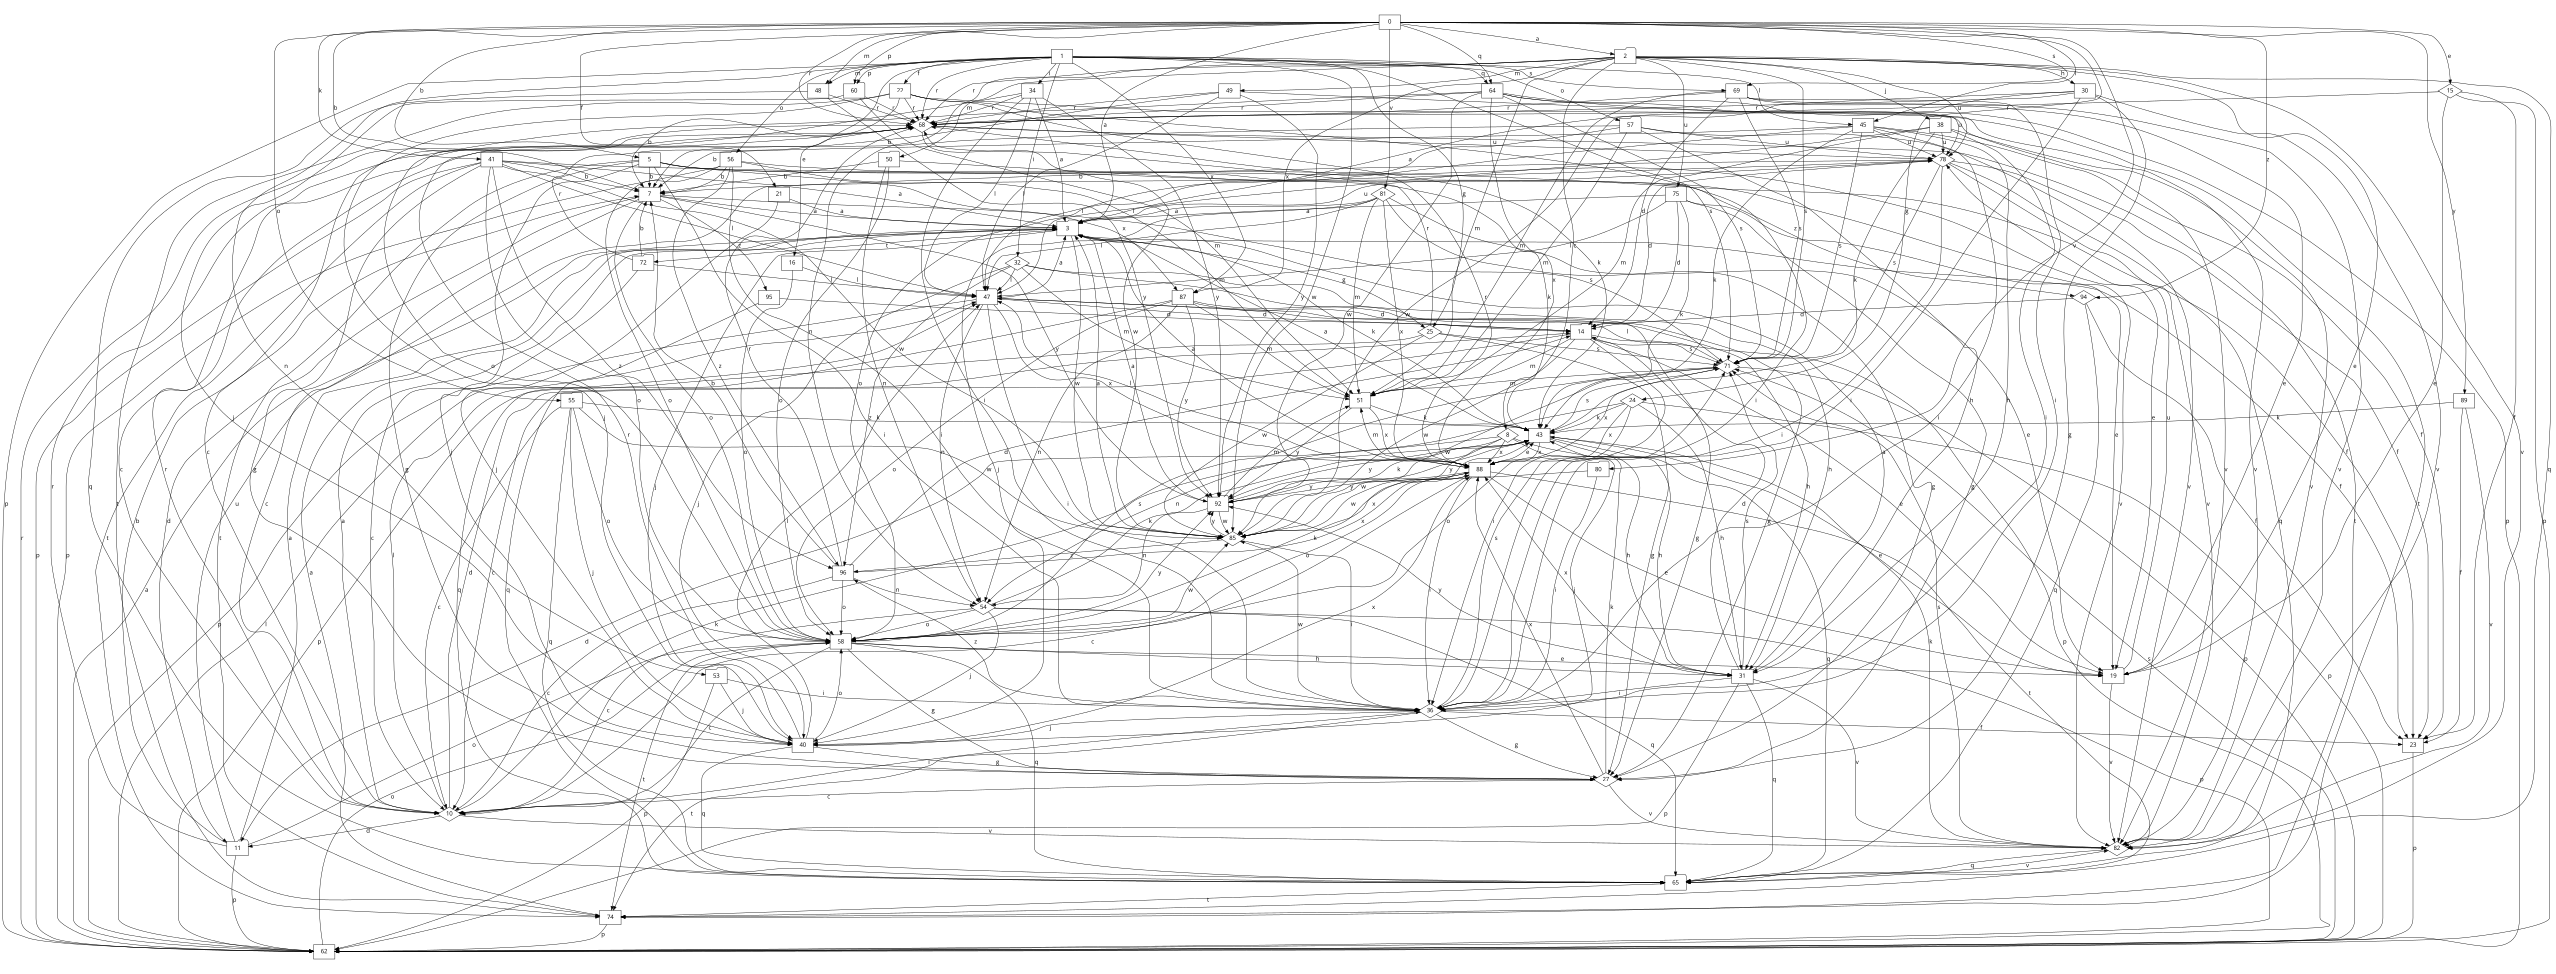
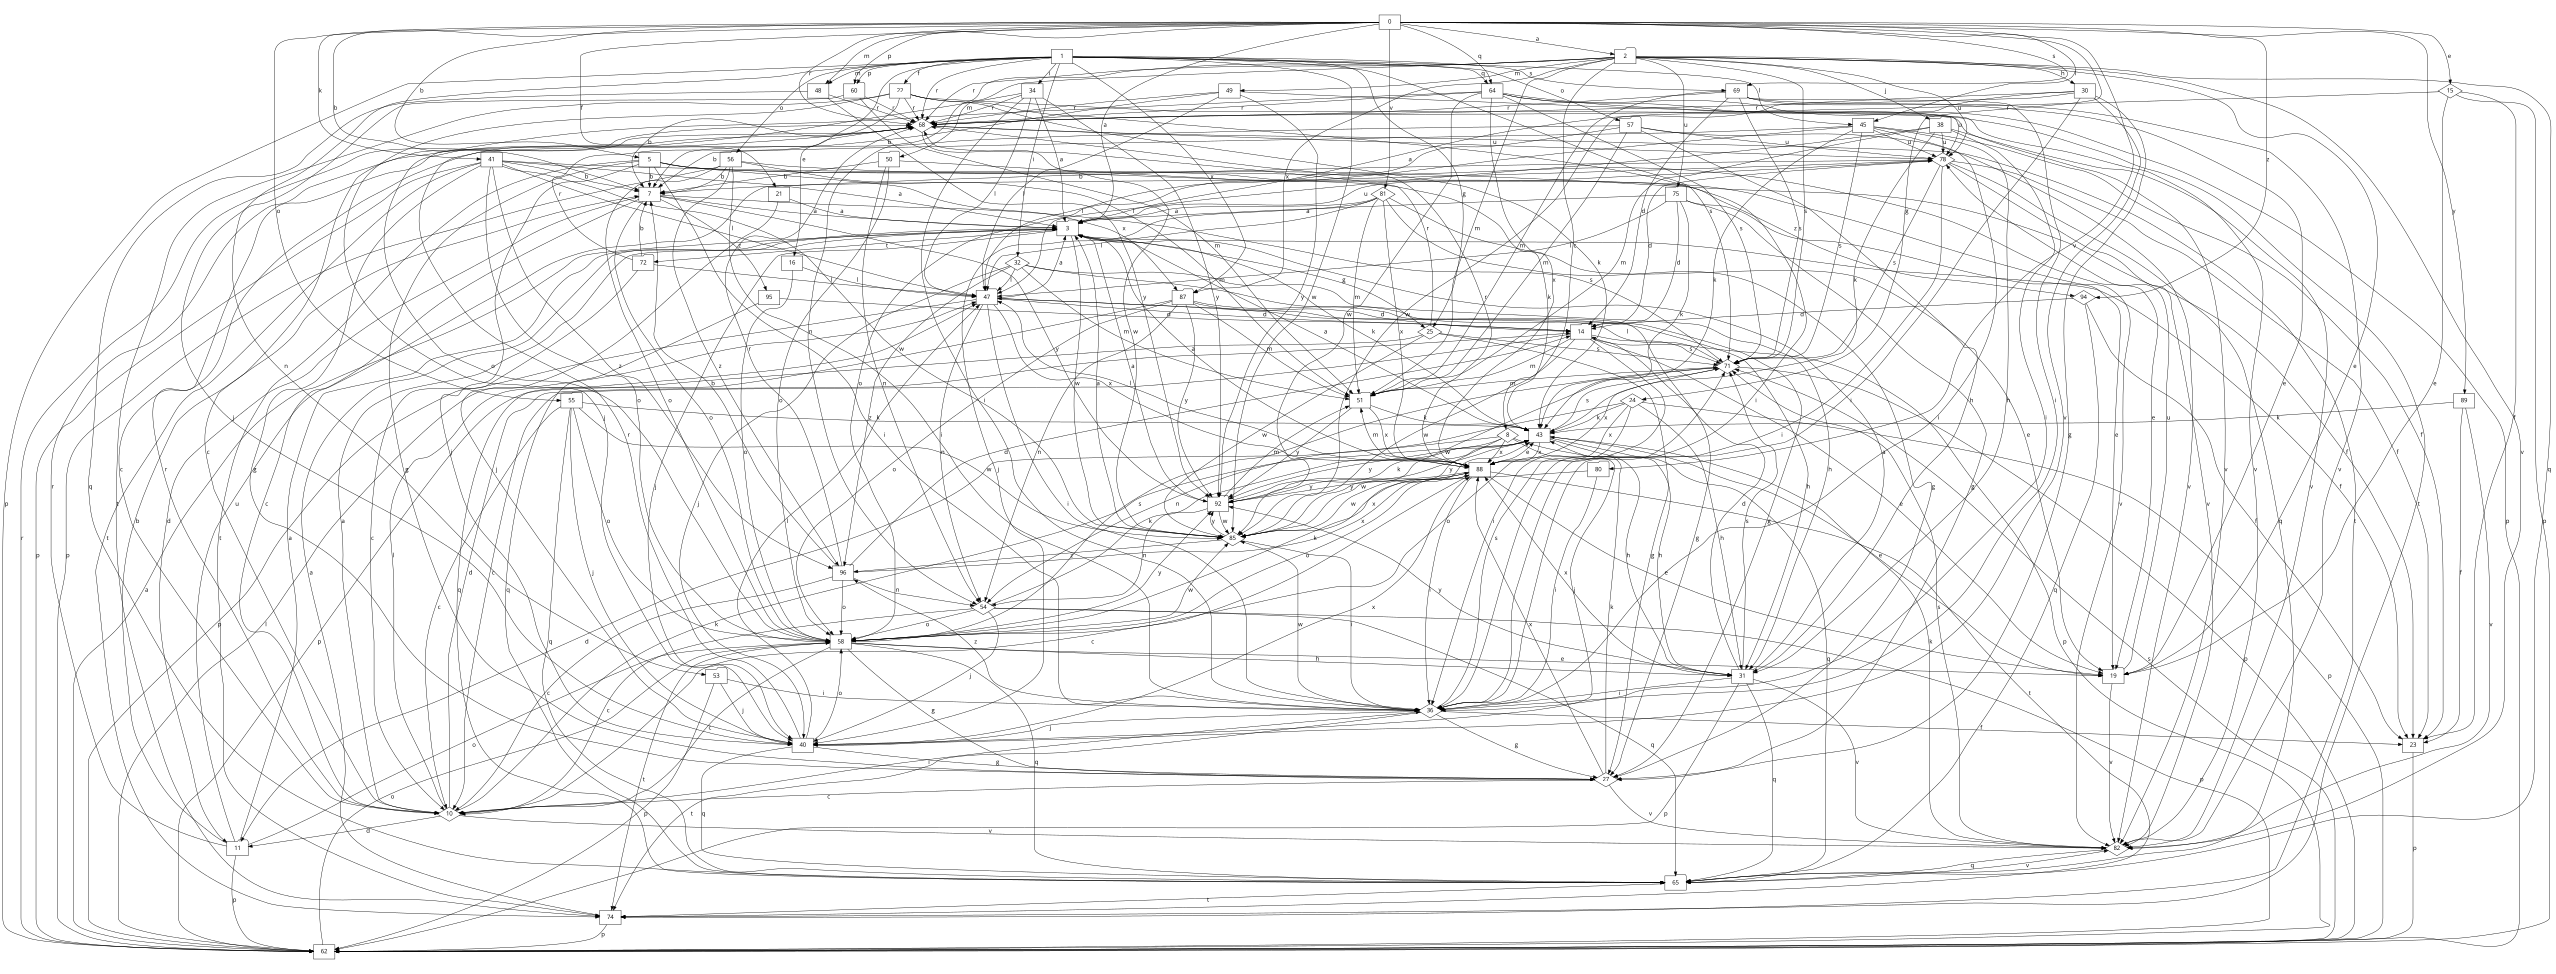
(2439, 443) -> (1701, 713)
